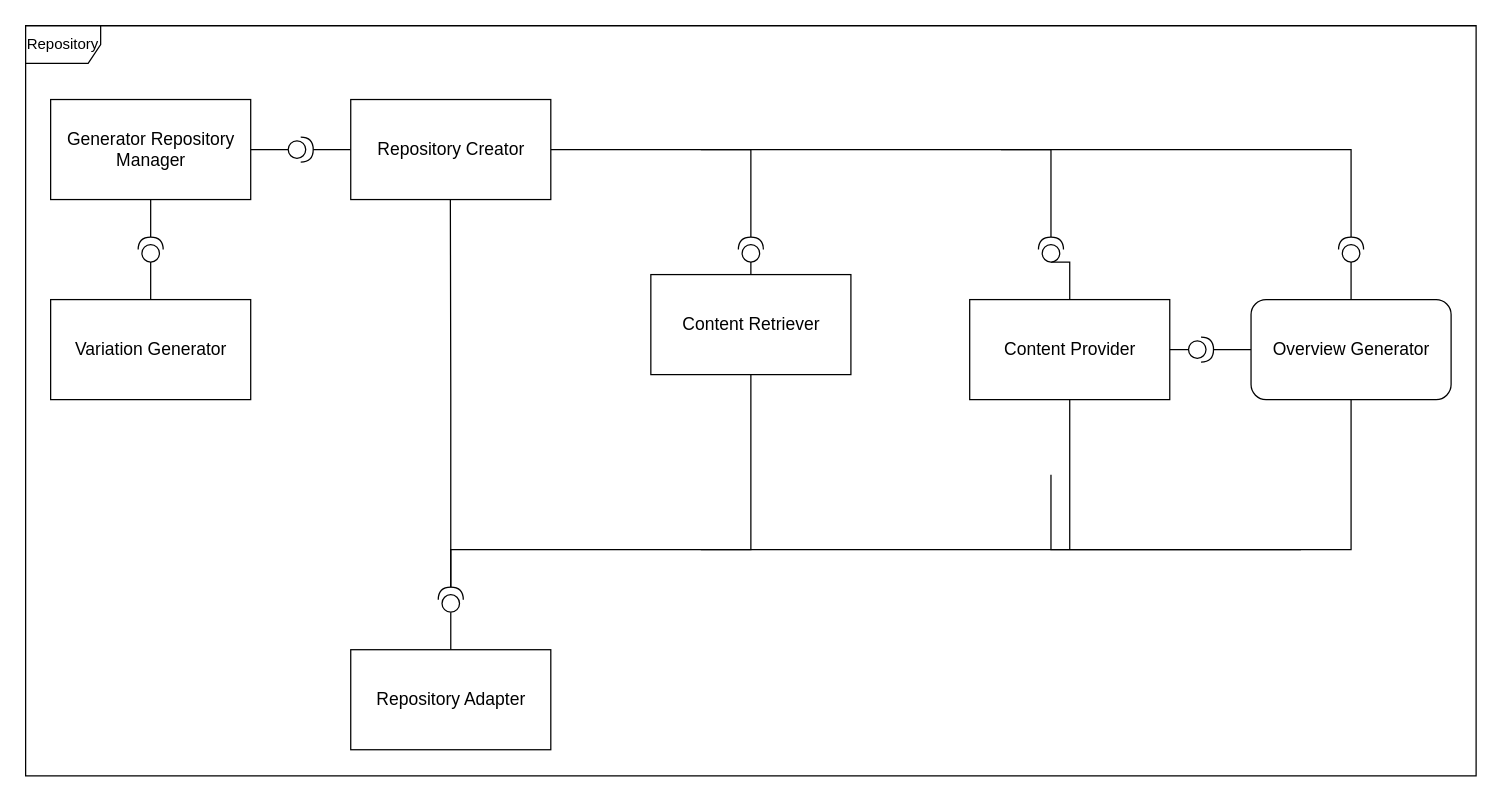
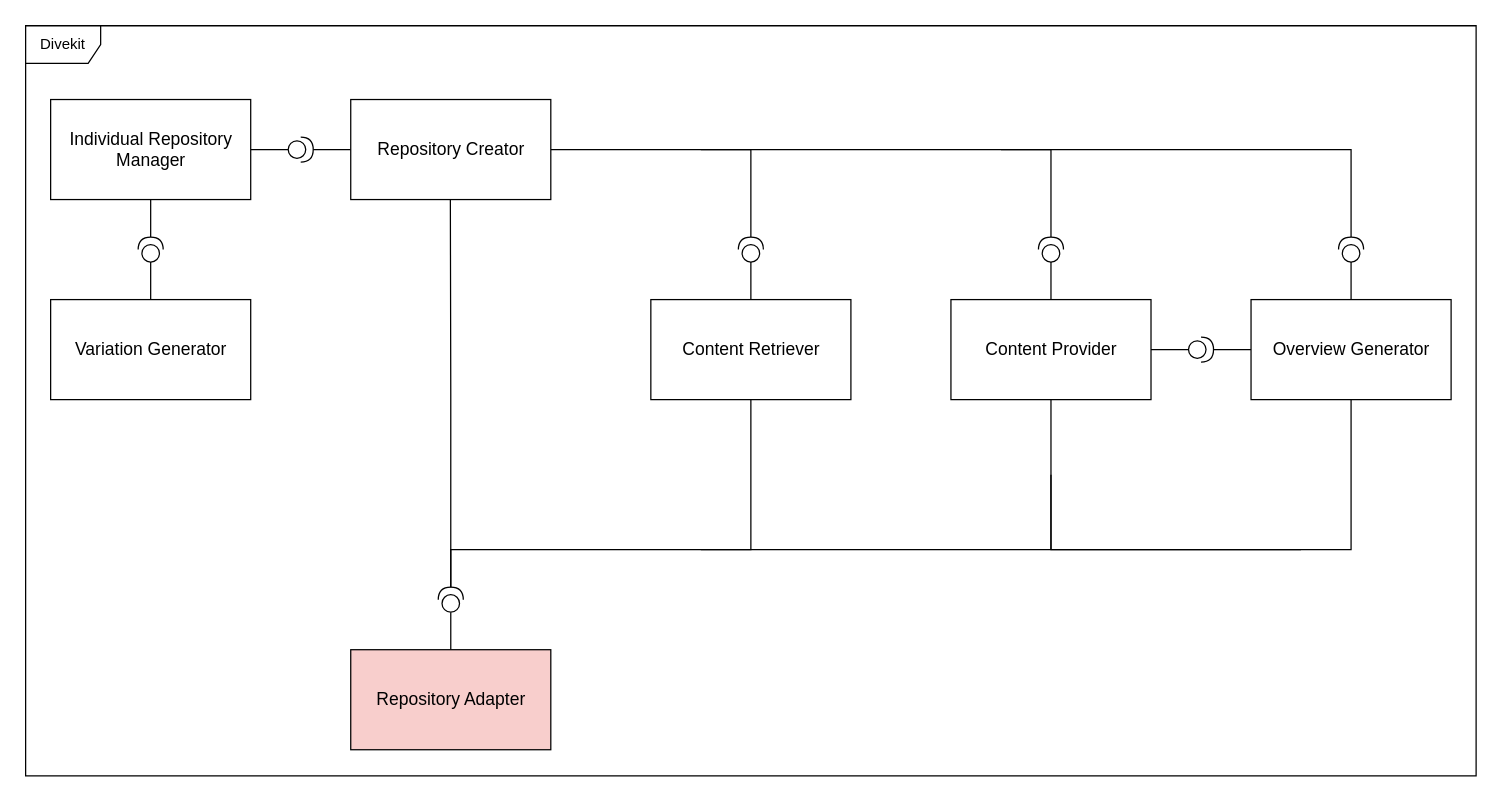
(63, 44) -> (63, 44)
(151, 149) -> (151, 149)
(751, 324) -> (751, 349)
(1069, 349) -> (1051, 349)
(1351, 349) -> (1351, 349)
(451, 699) -> (451, 699)
